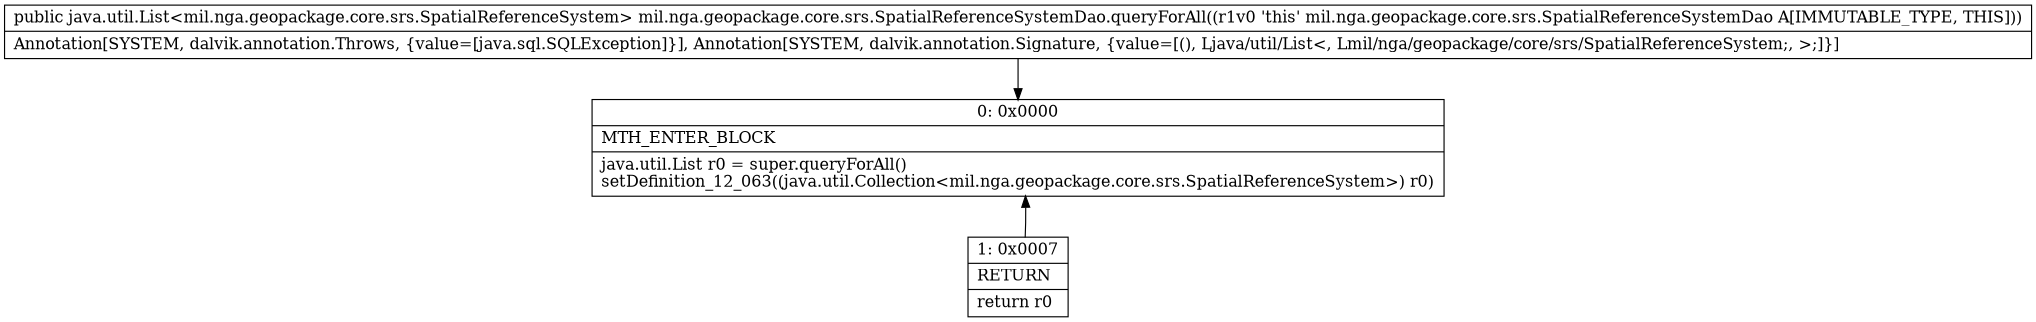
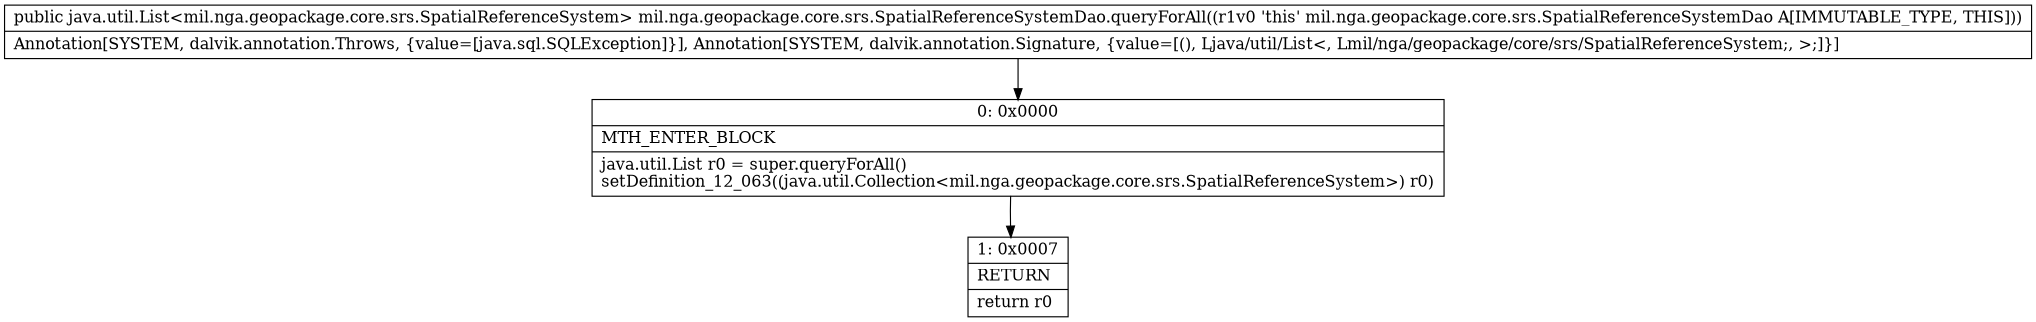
(1026, 222) -> (1010, 211)
